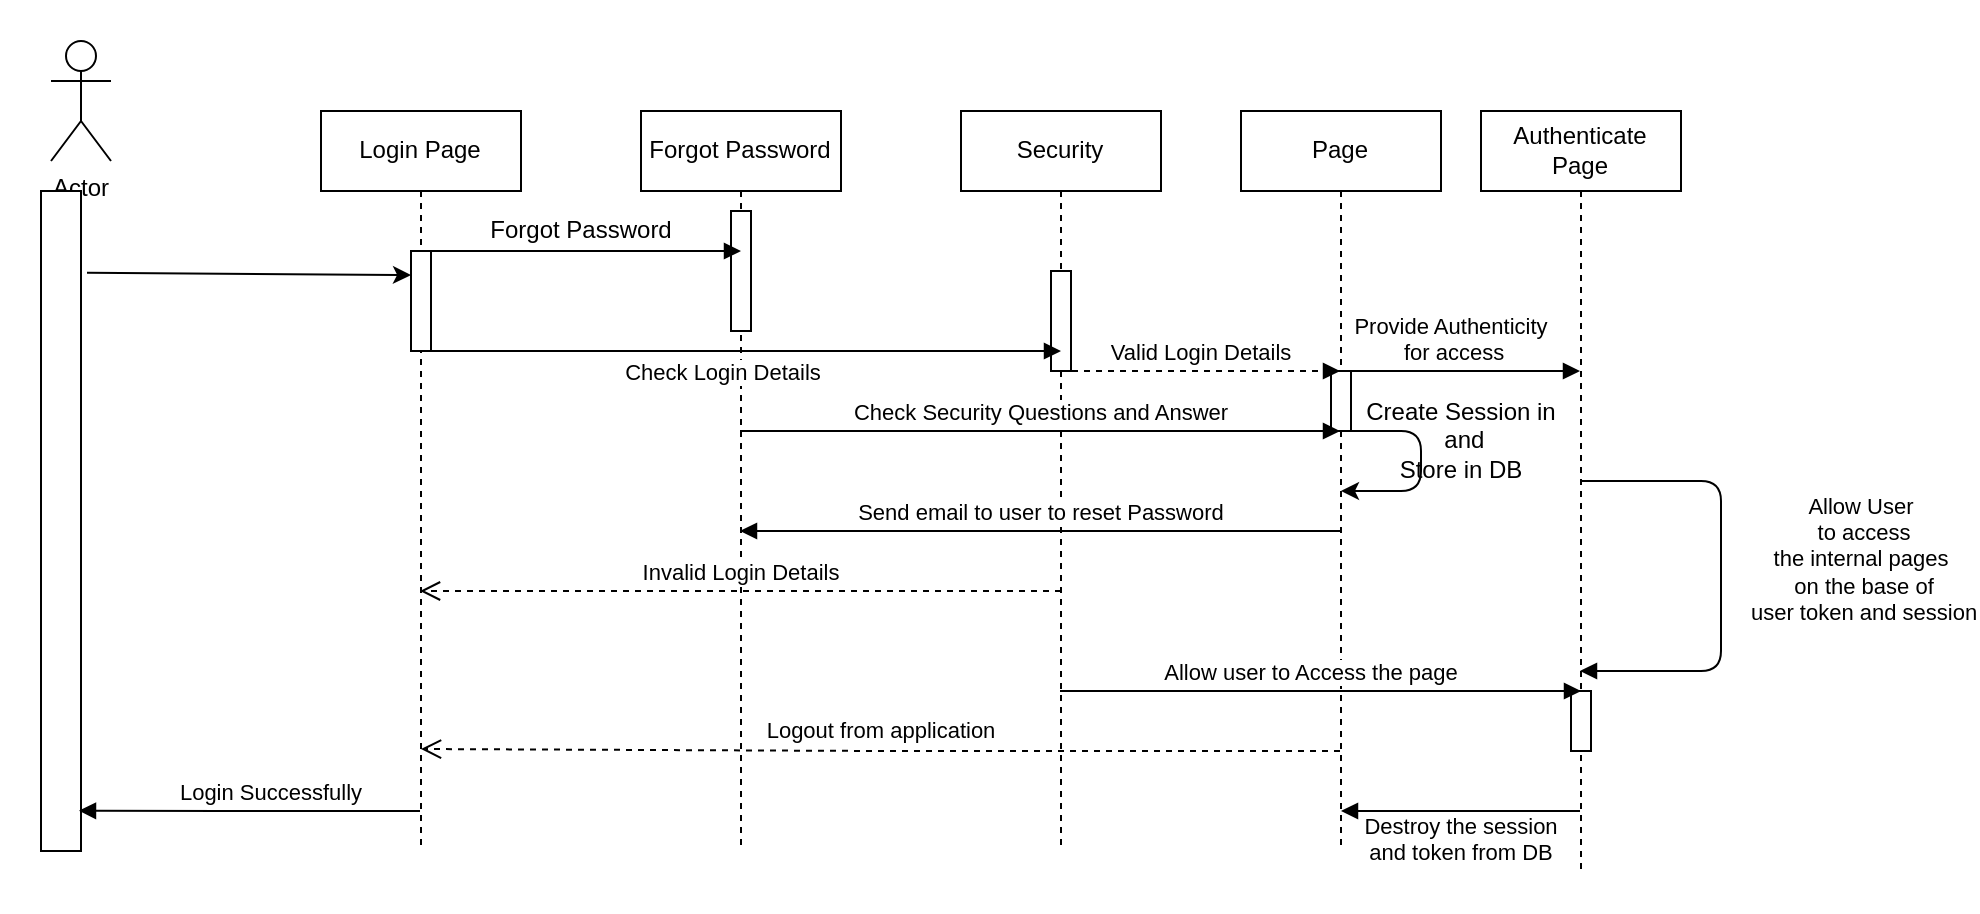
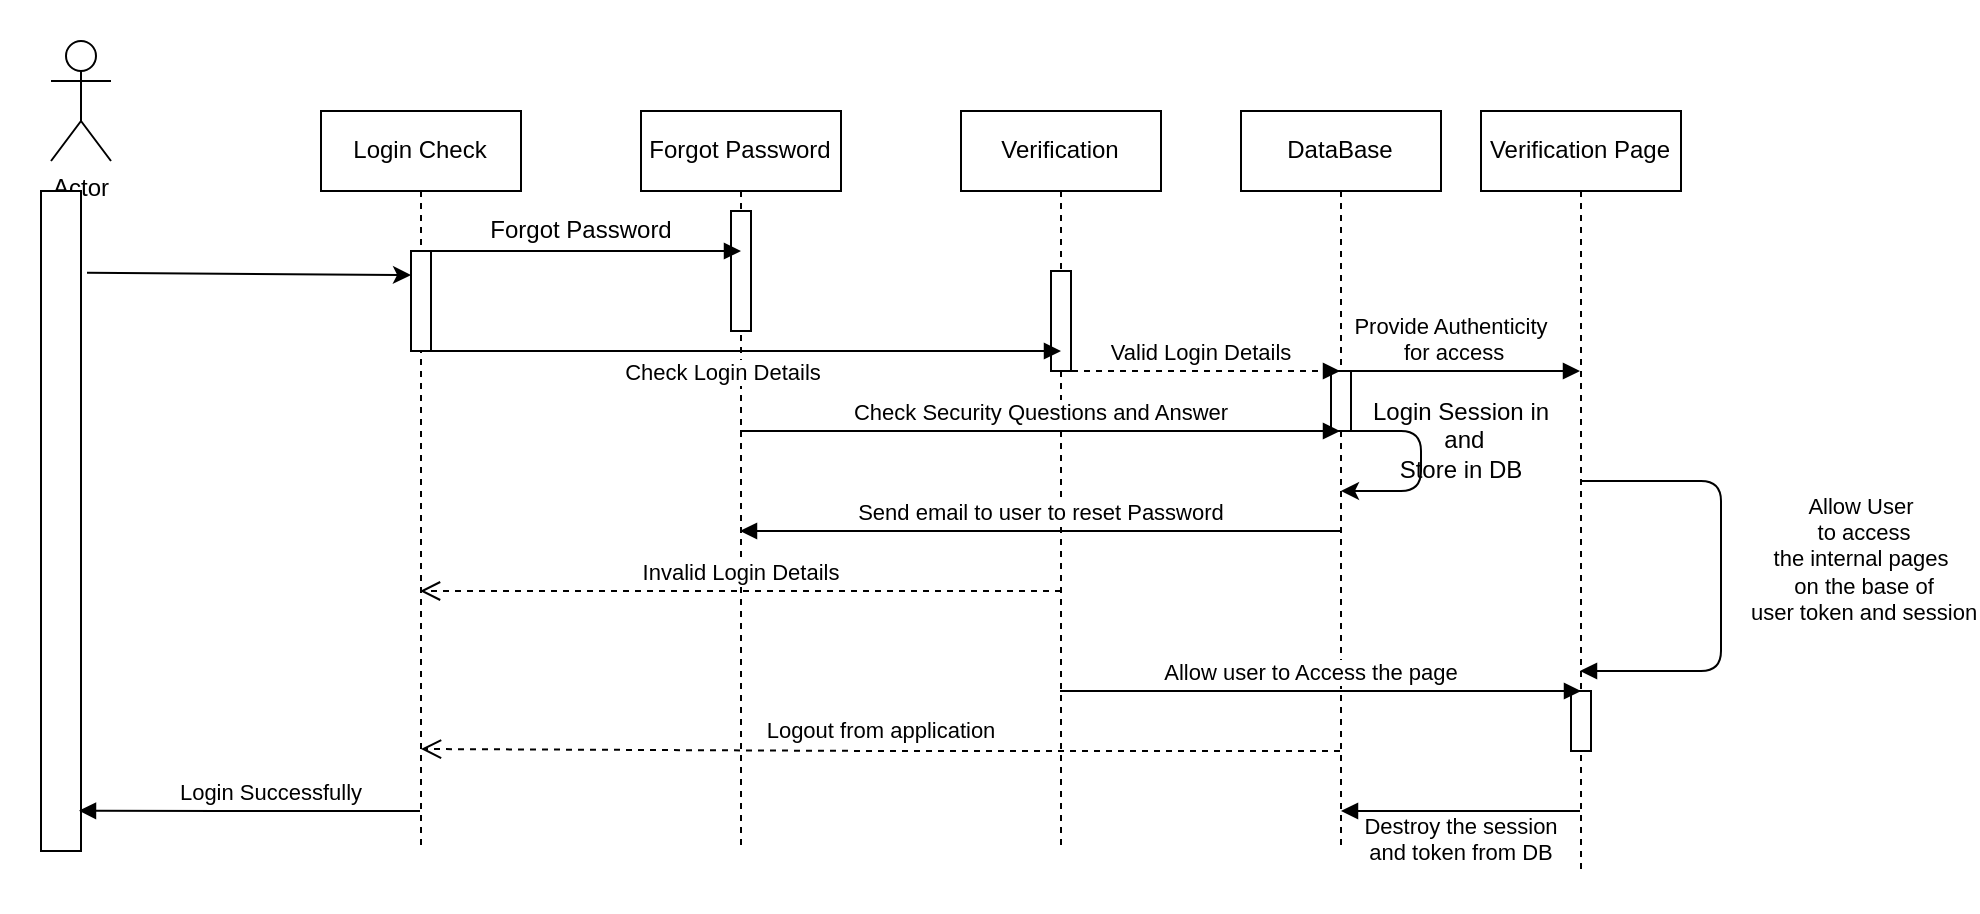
(421, 151) -> (421, 151)
(1061, 151) -> (1061, 151)
(1341, 151) -> (1341, 151)
(1581, 151) -> (1581, 151)
(1462, 441) -> (1462, 441)
